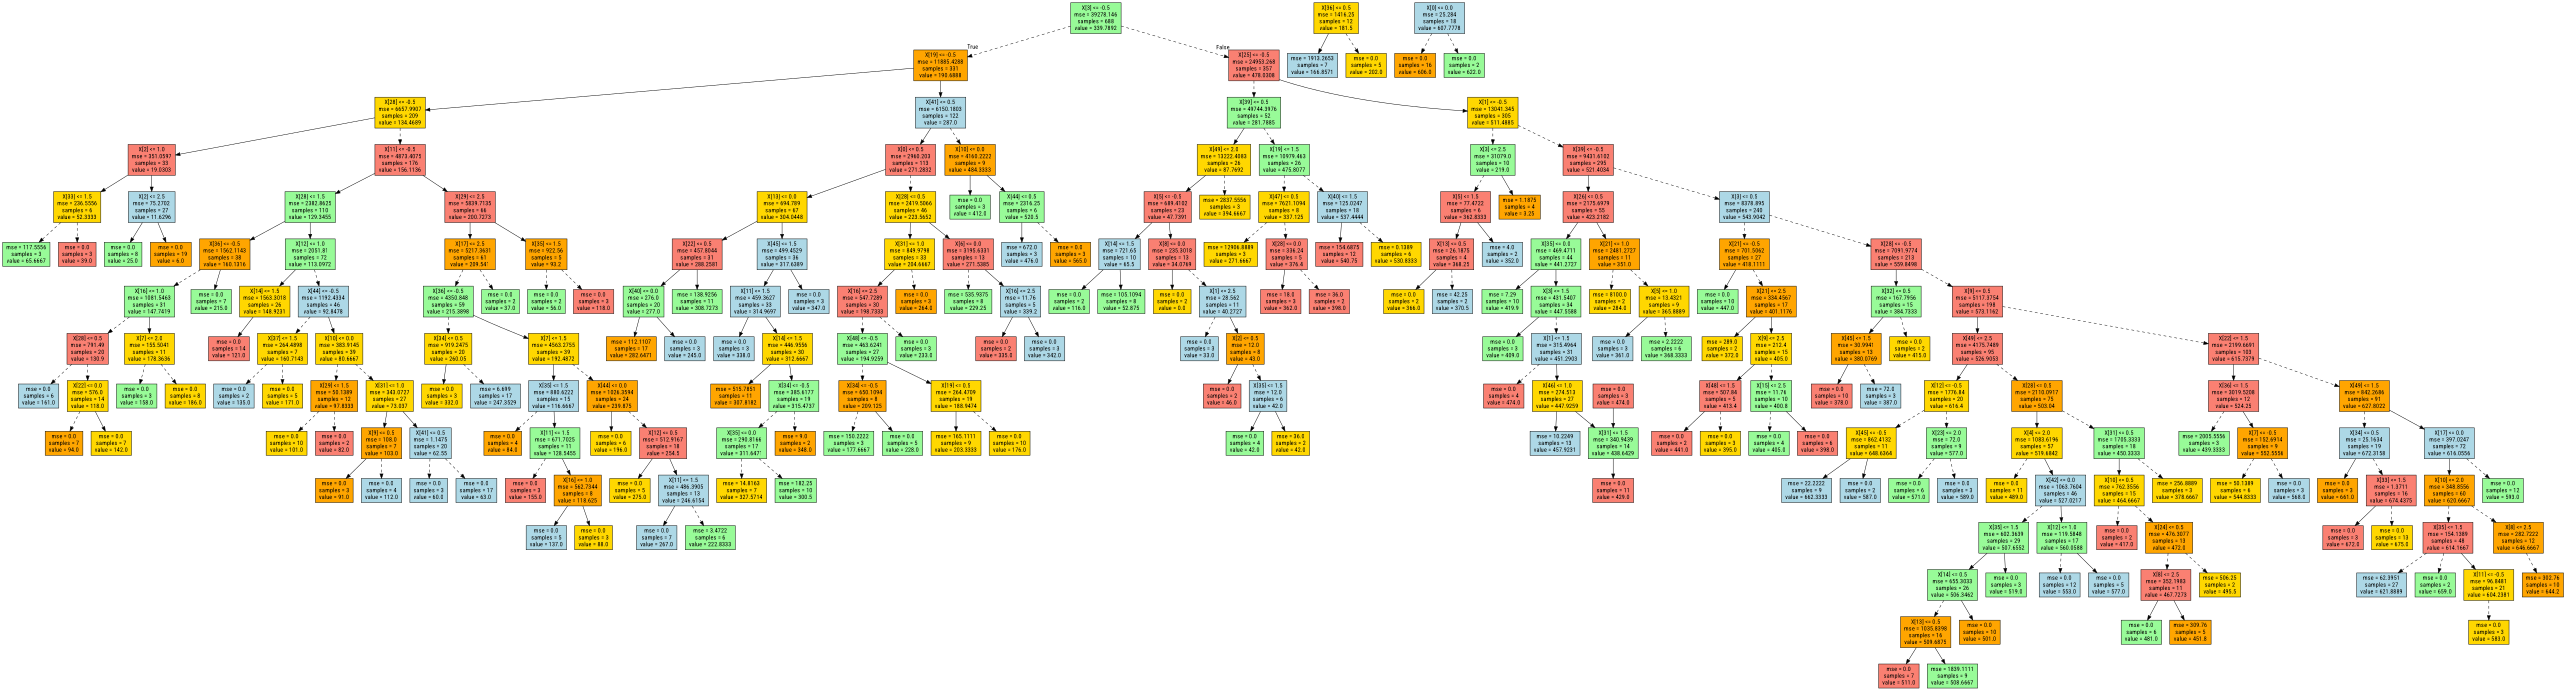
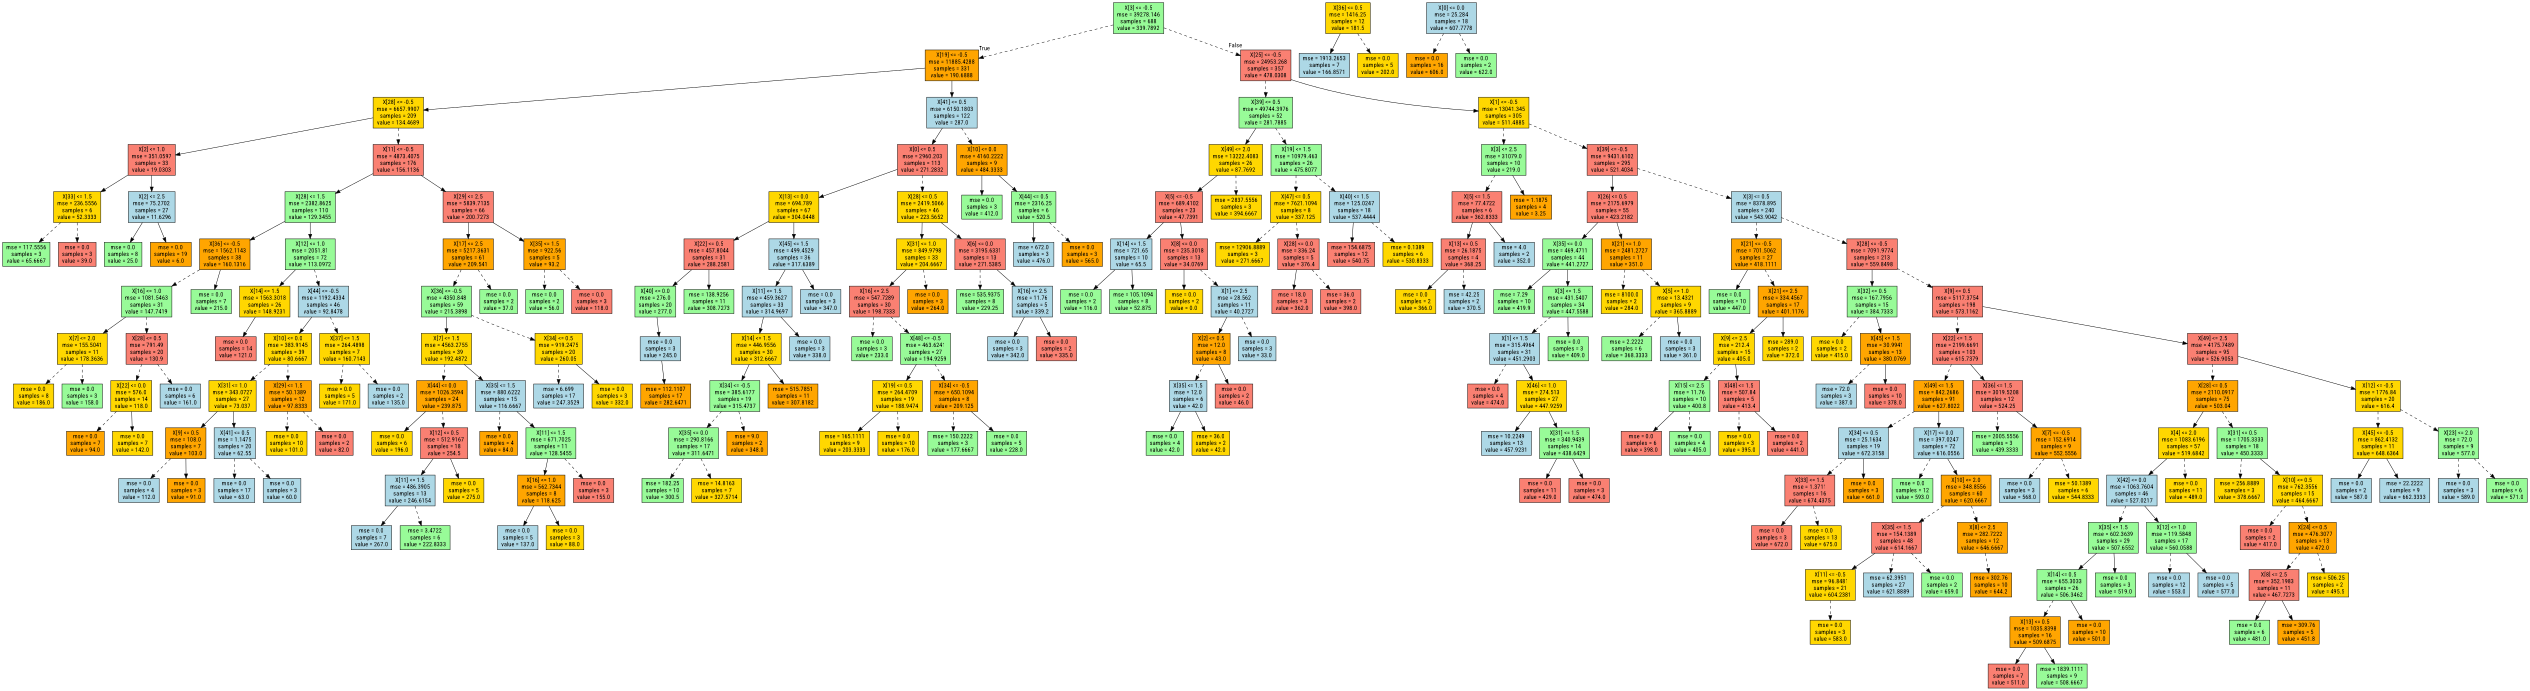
(638, 325) -> (663, 370)
(1613, 416) -> (1577, 467)
